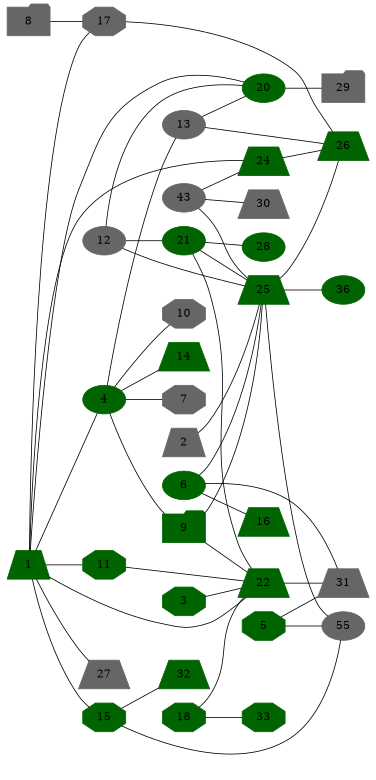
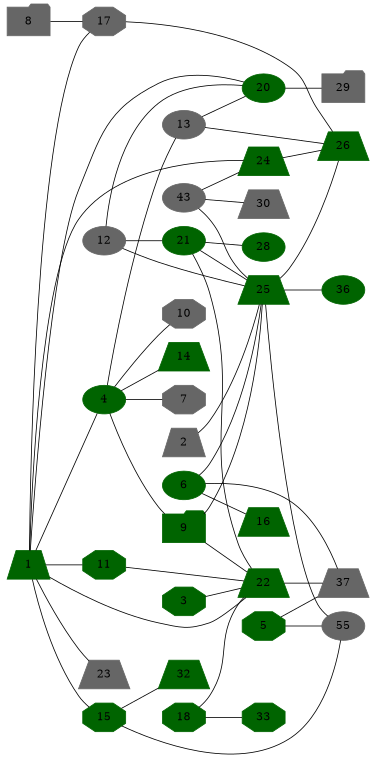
(343, 583) -> (343, 583)
(104, 674) -> (104, 674)
